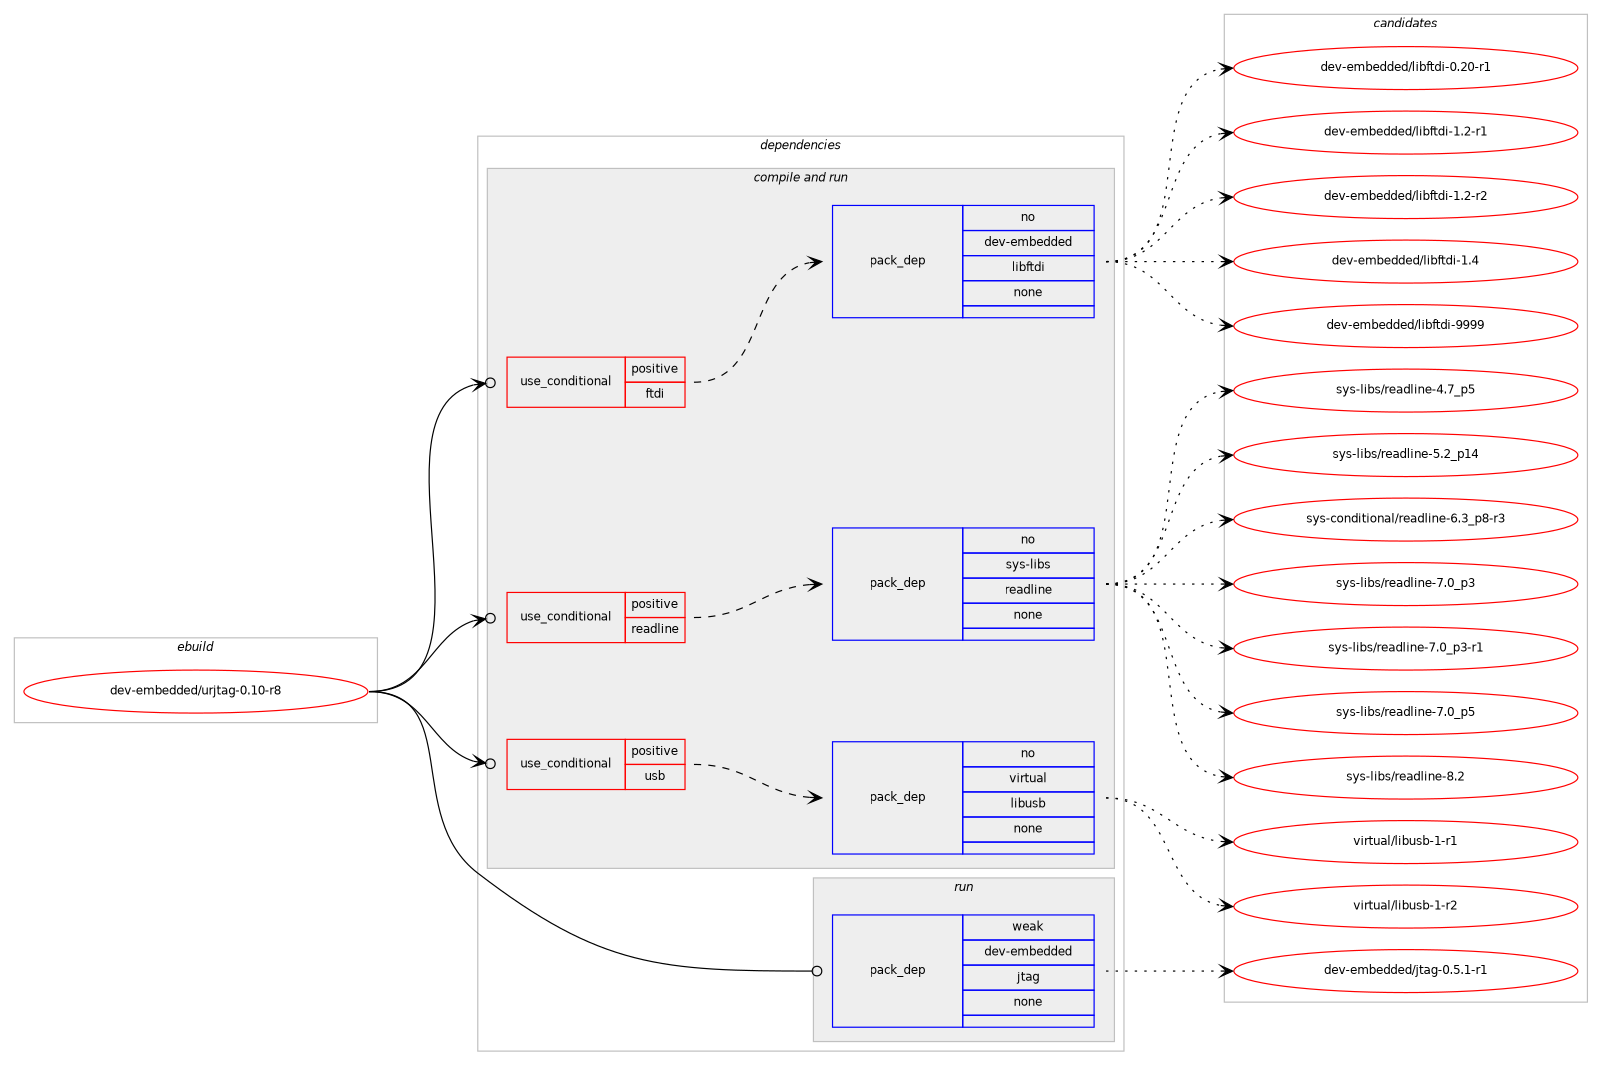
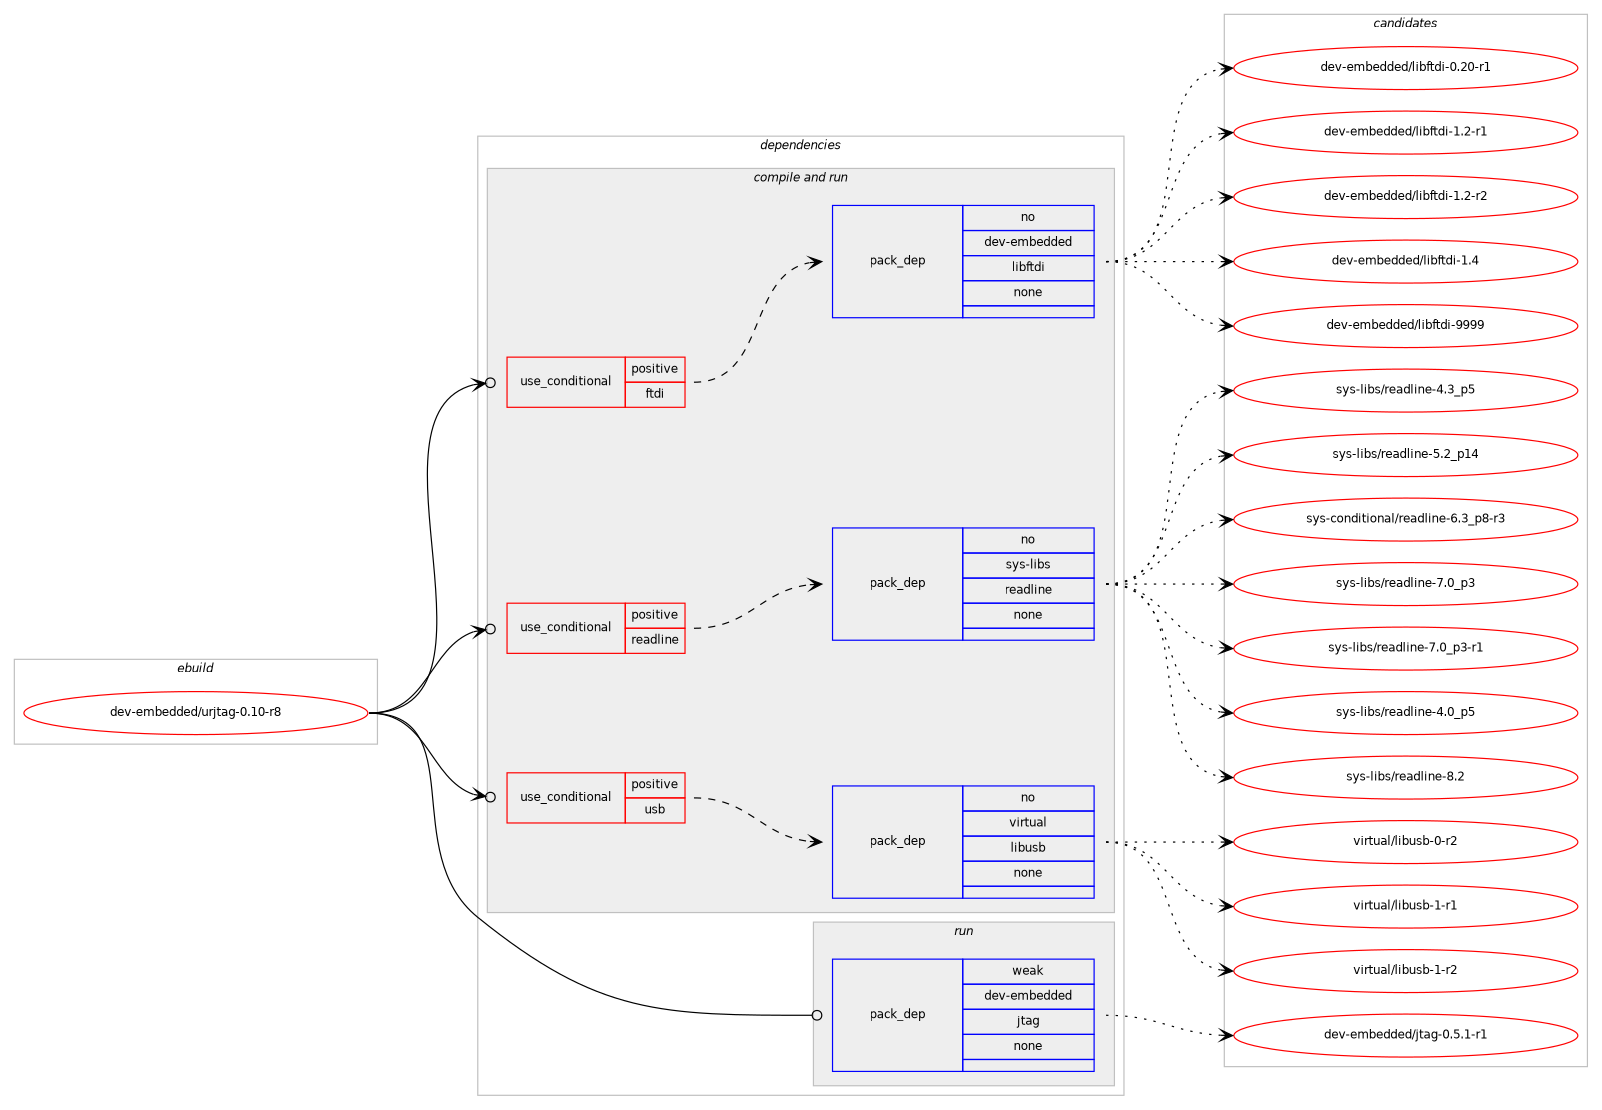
(1406, 391) -> (1406, 391)
(1406, 713) -> (1406, 713)
none -> (1406, 842)
